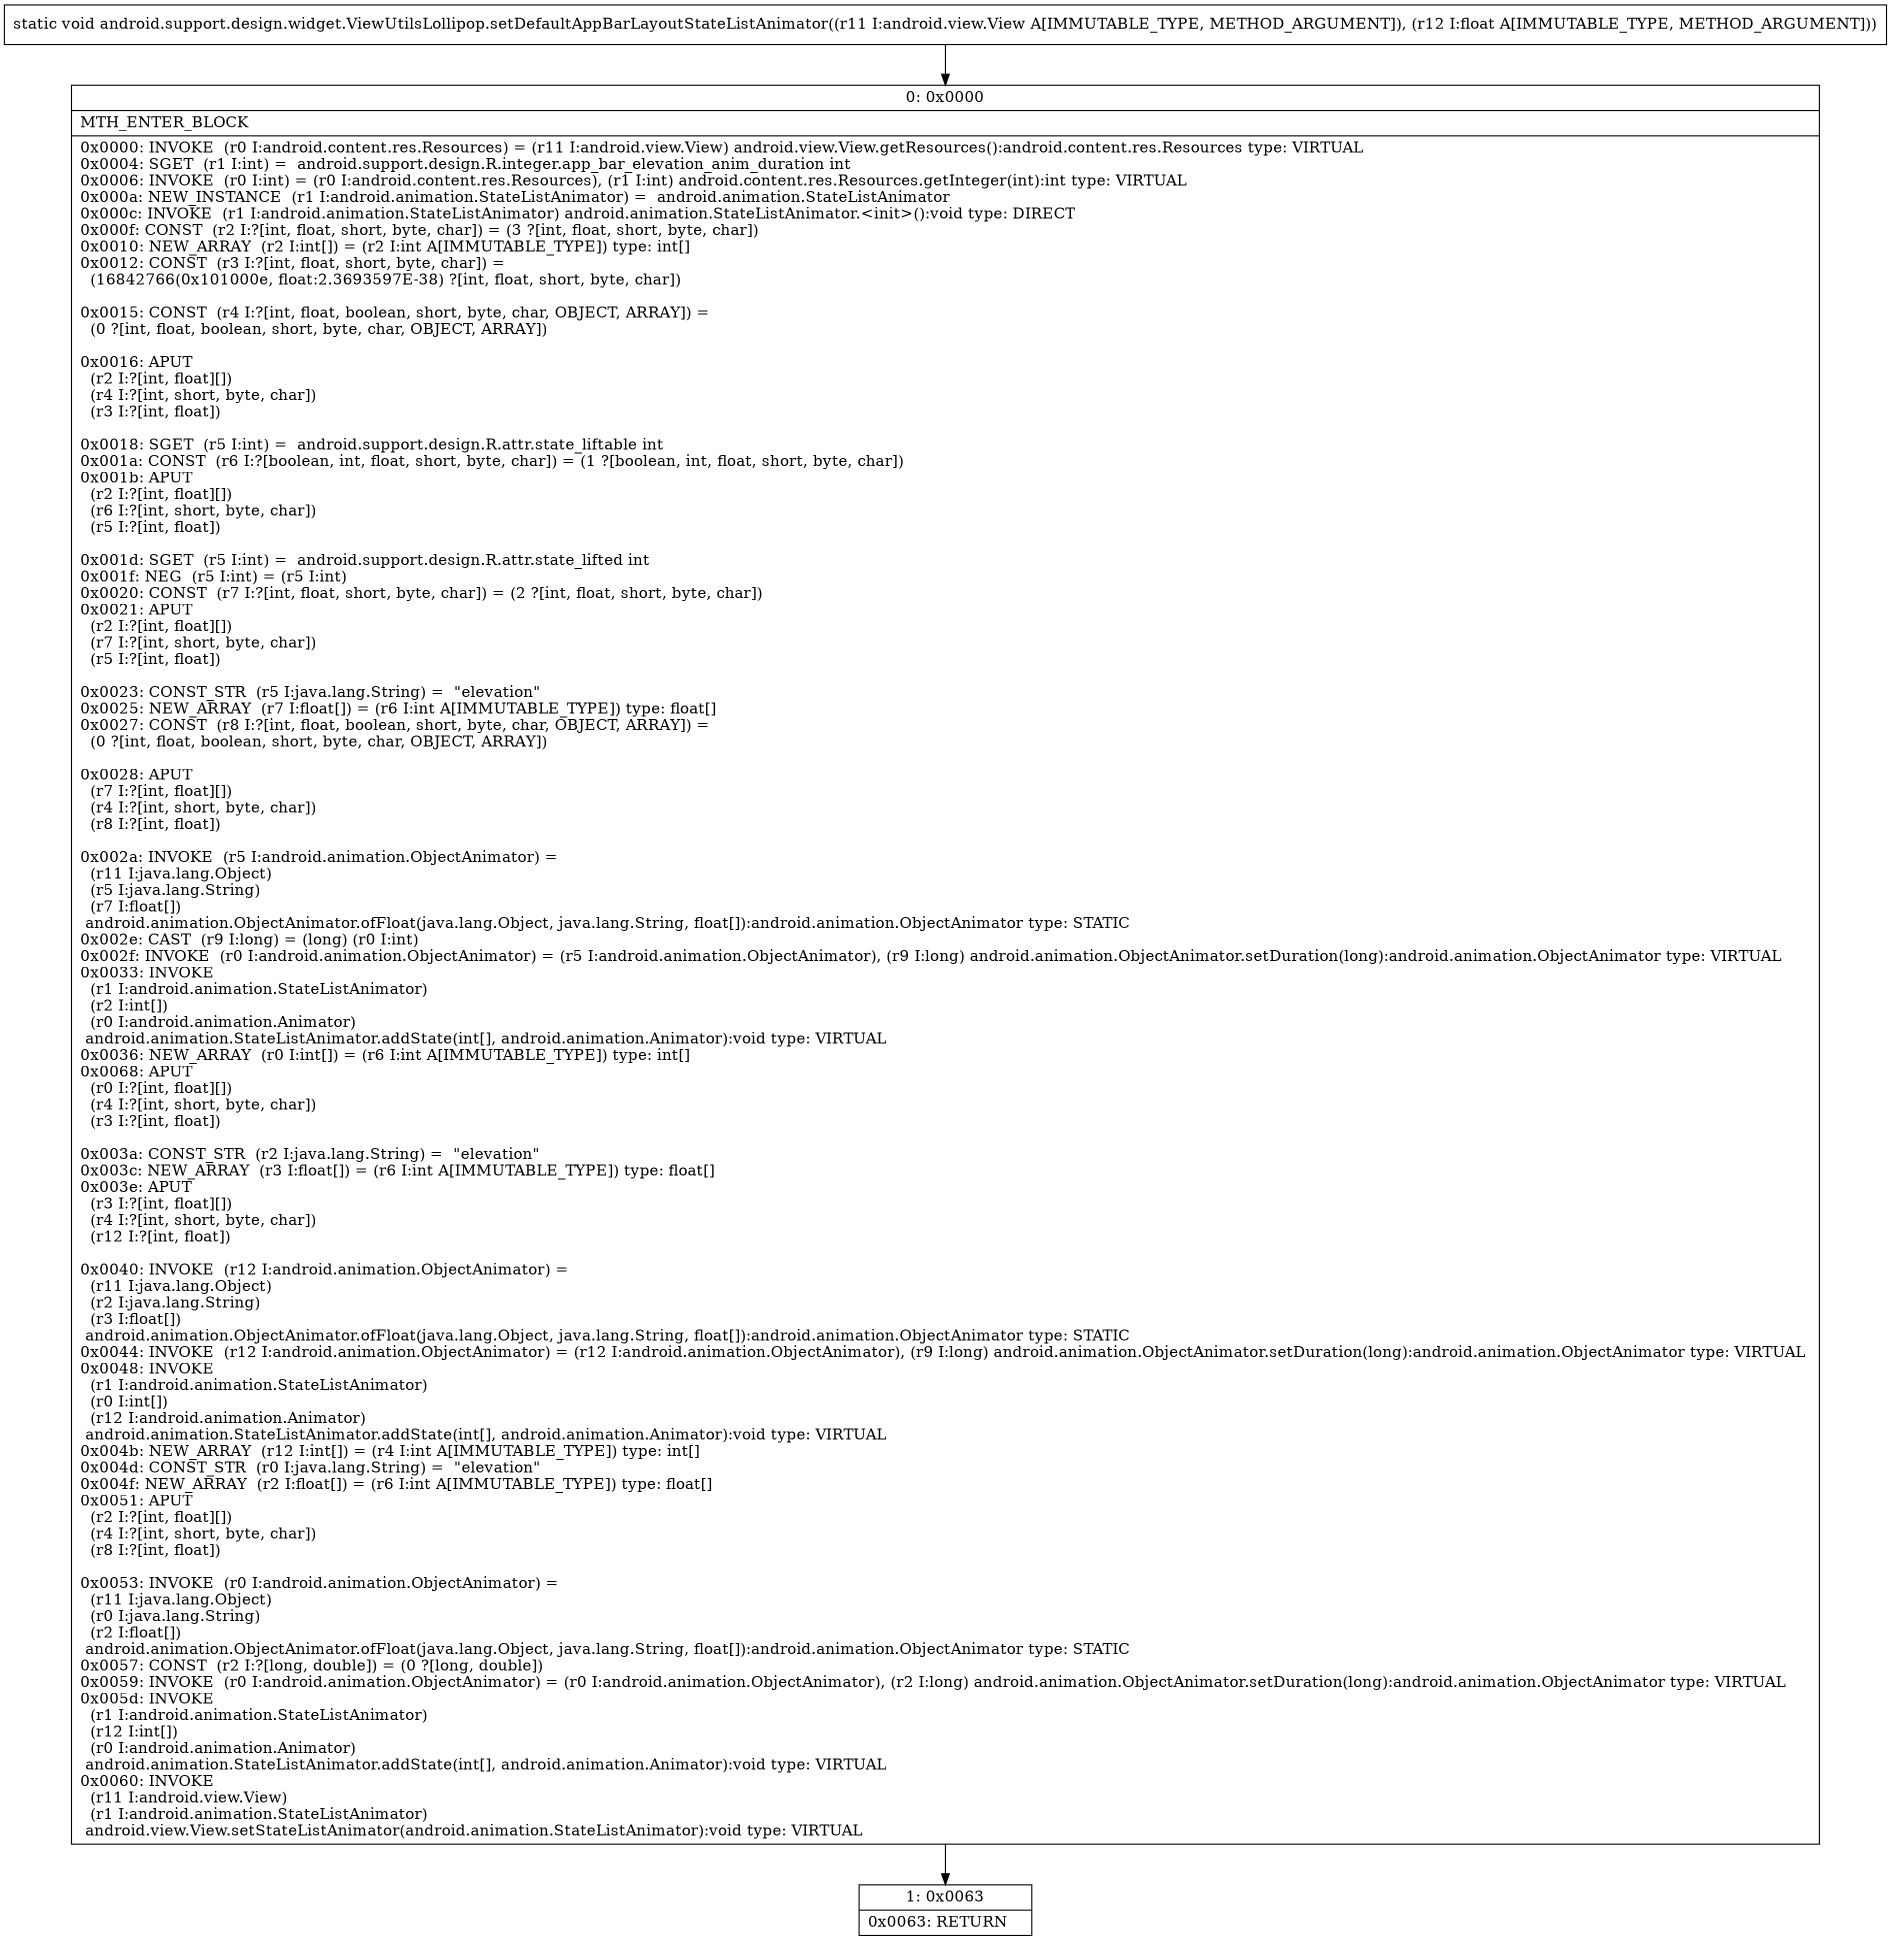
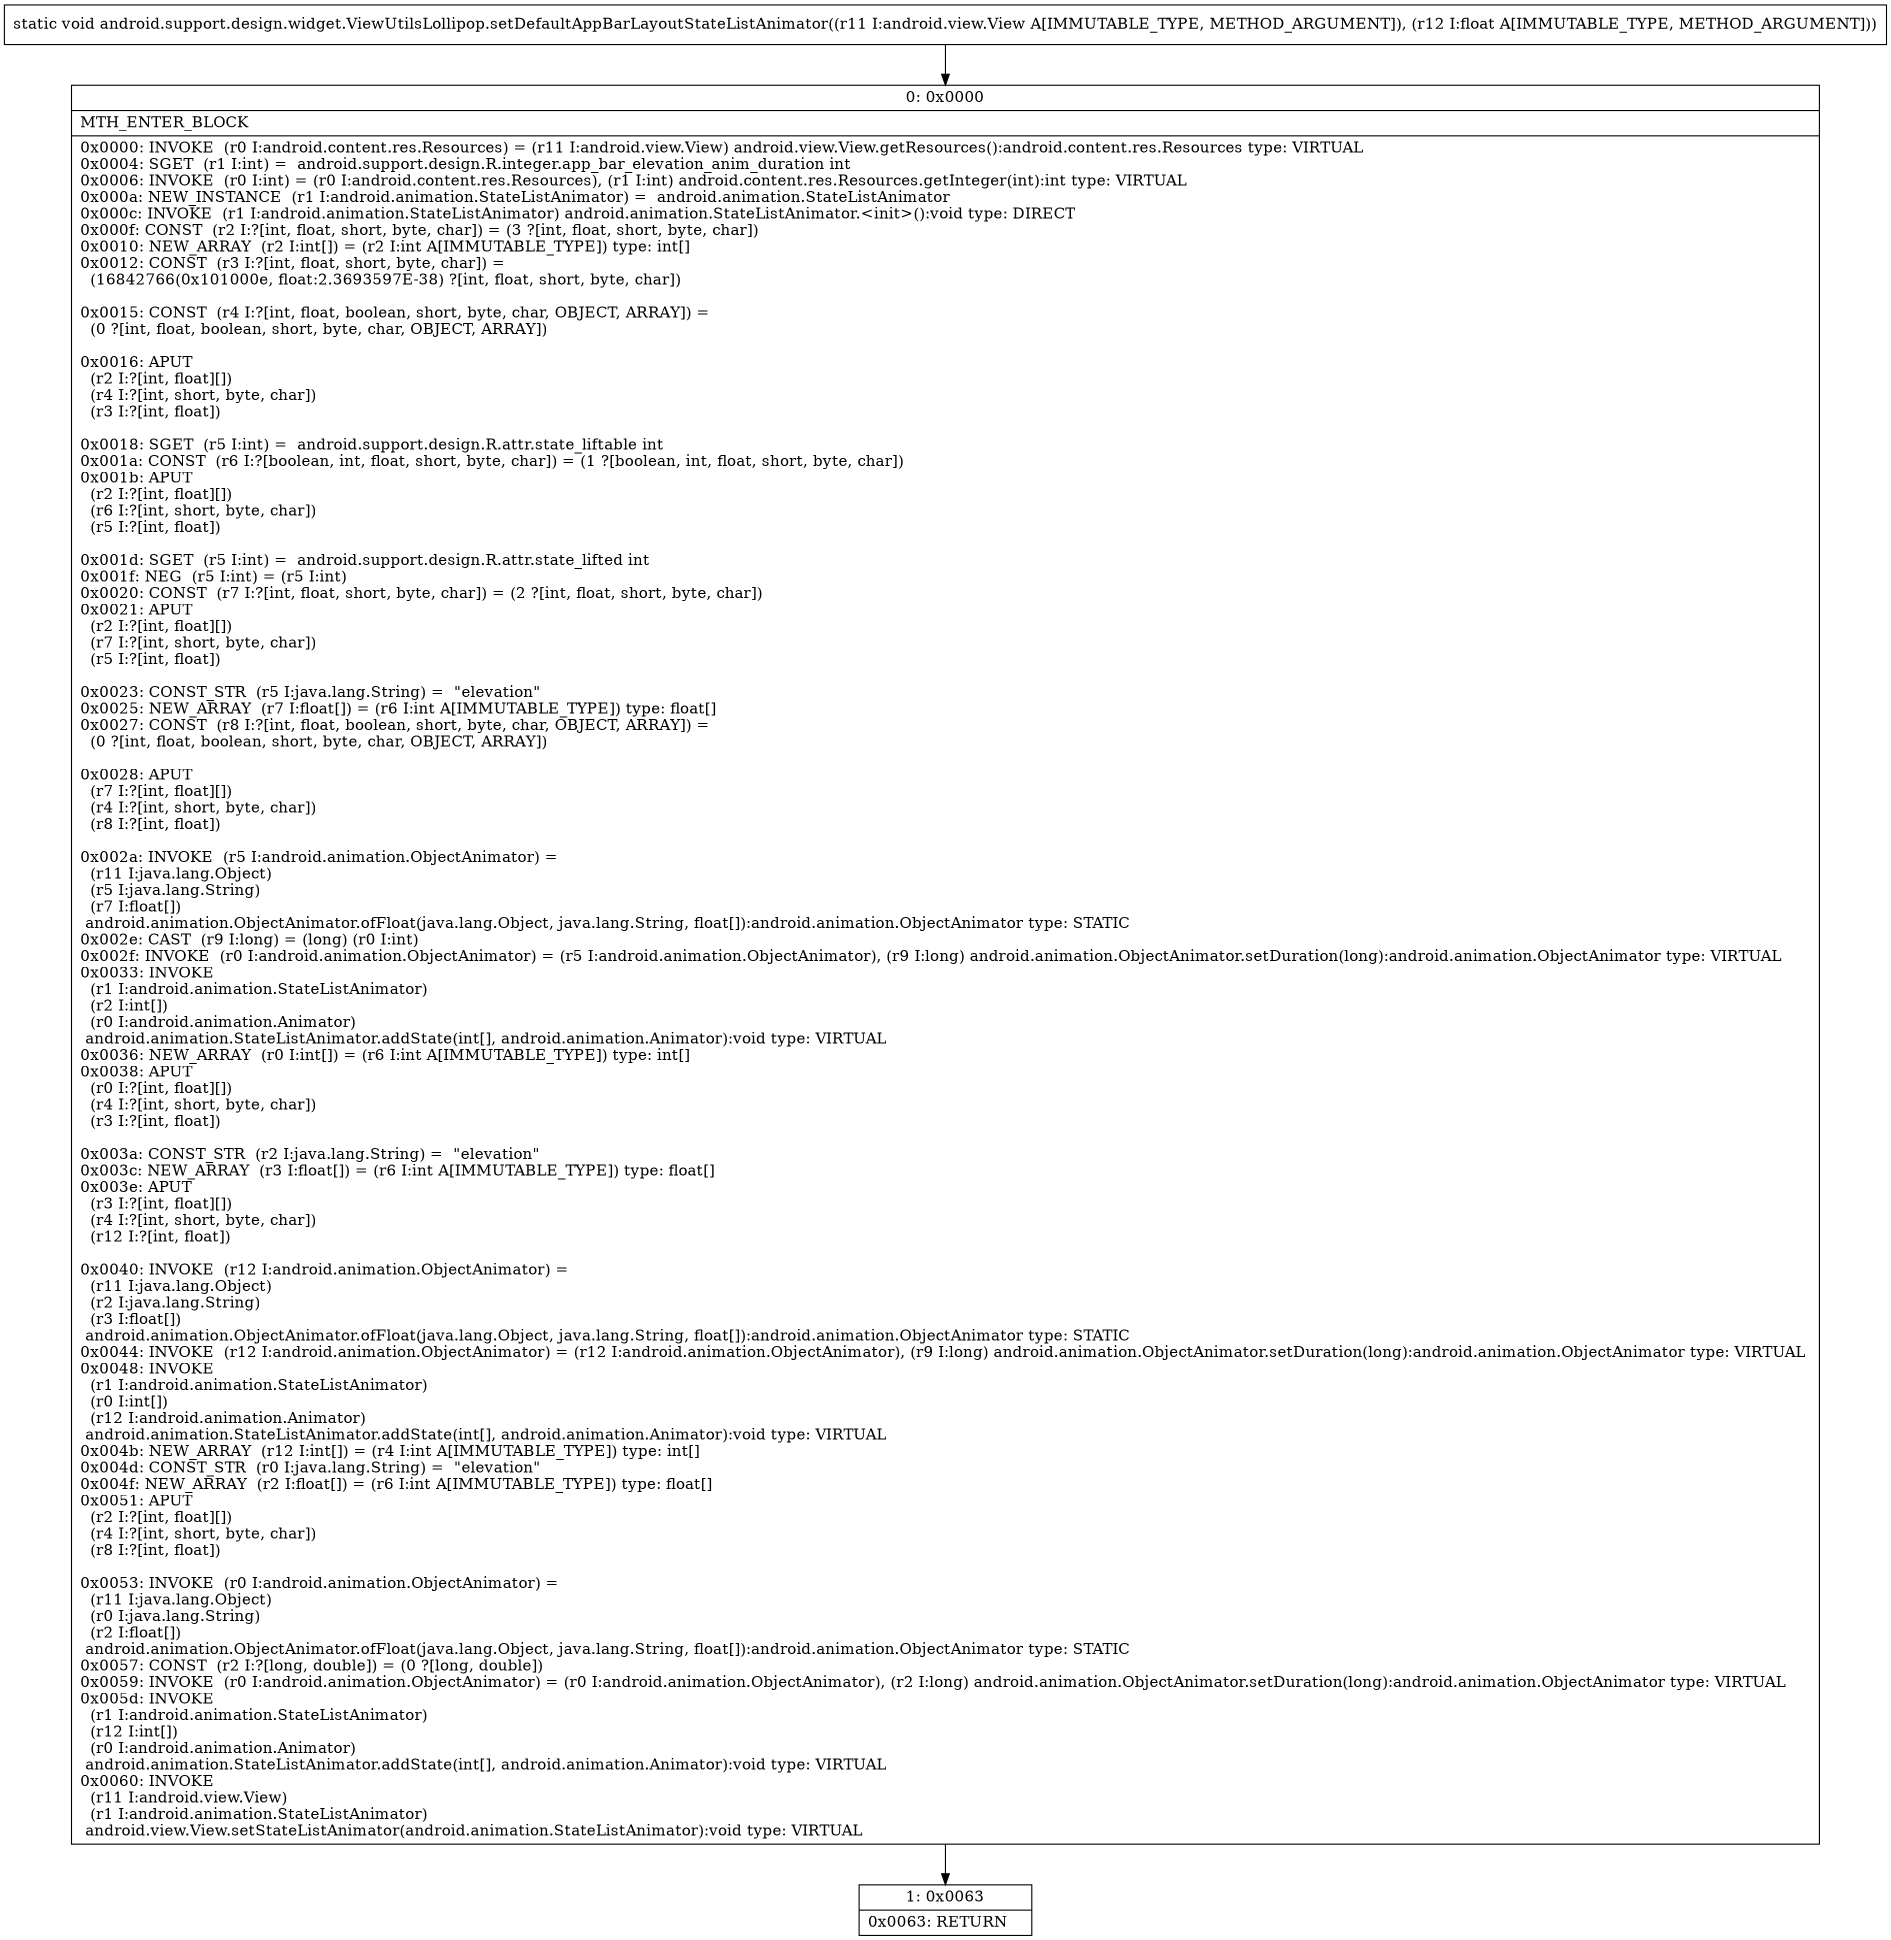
(142, 1072) -> (142, 1072)
